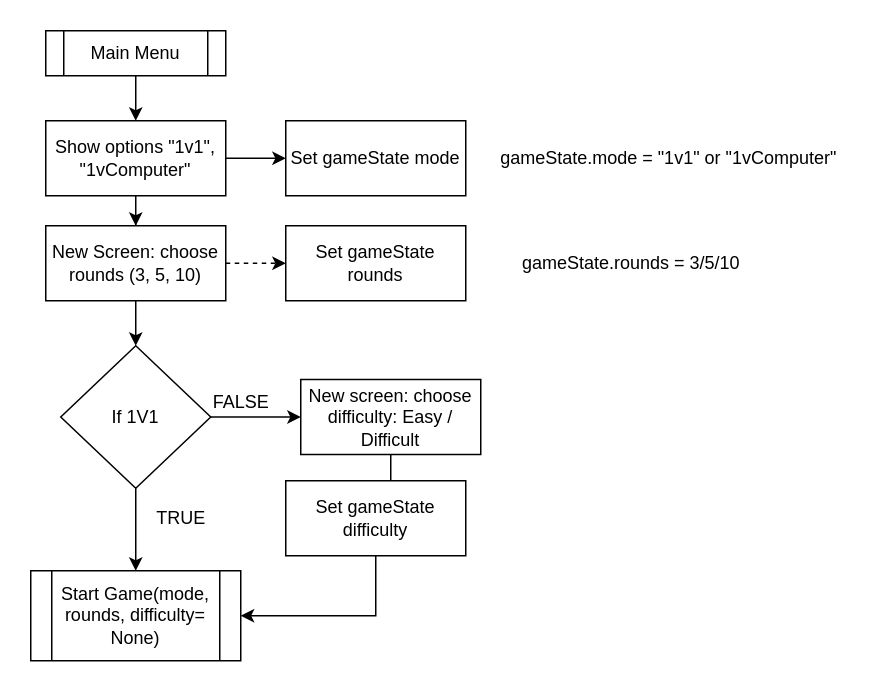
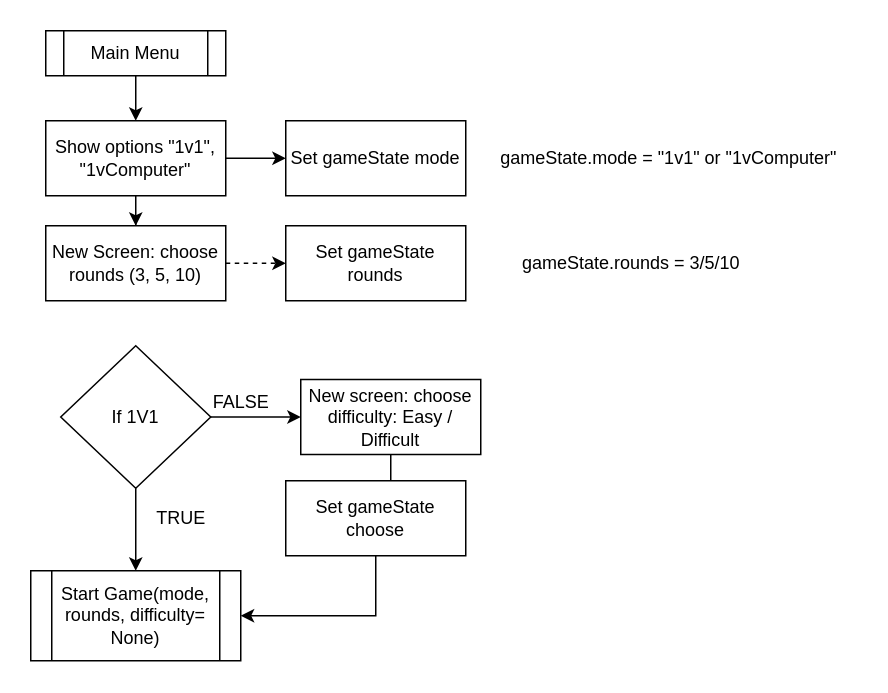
(136, 318) -> none
(376, 518) -> (376, 518)
